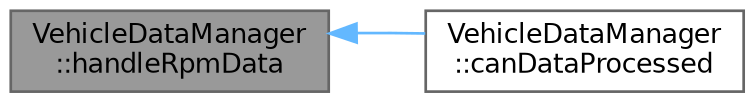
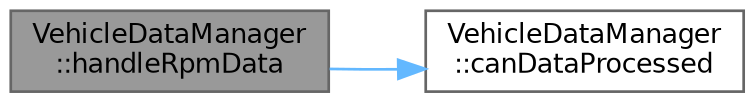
(391, 33) -> (364, 69)
